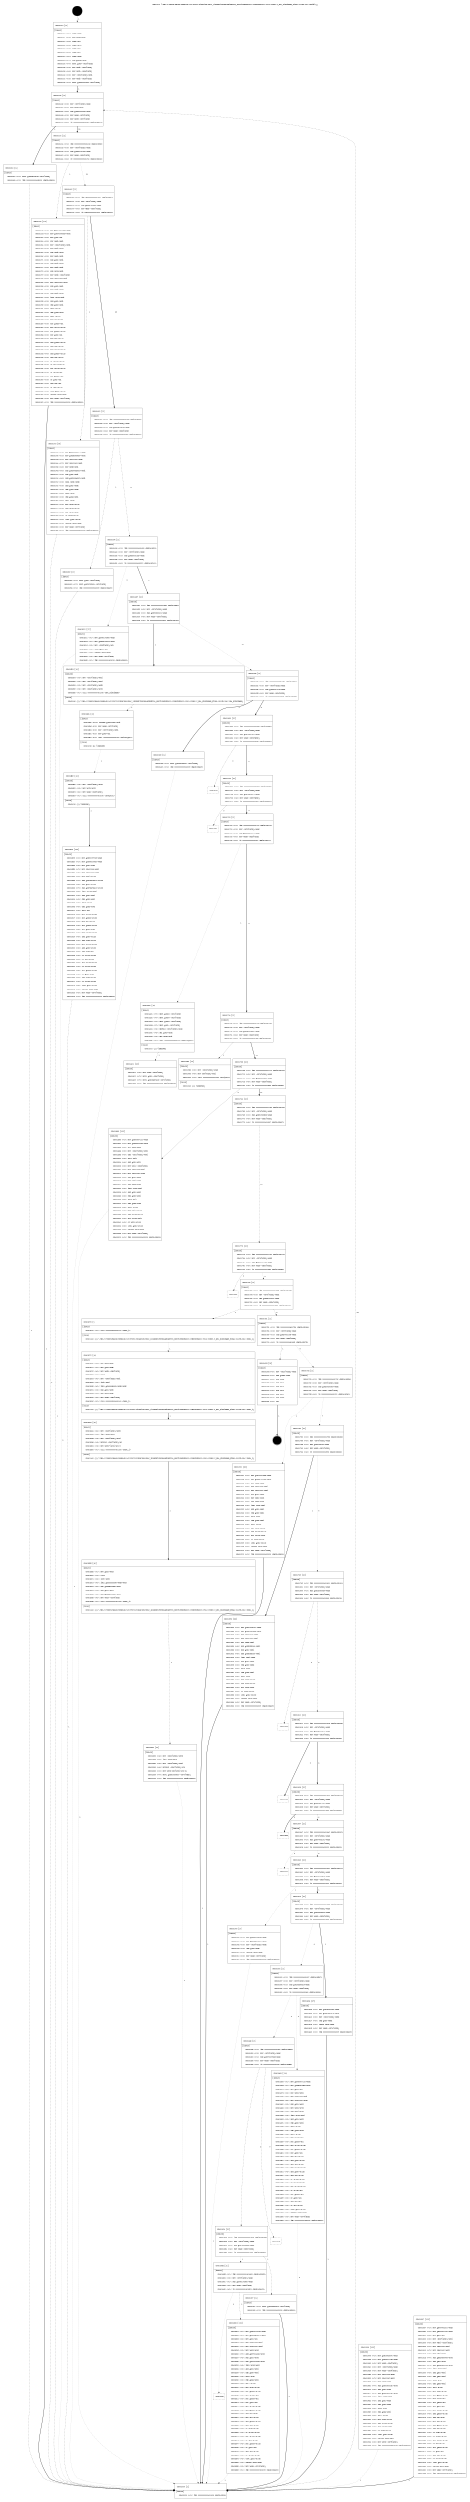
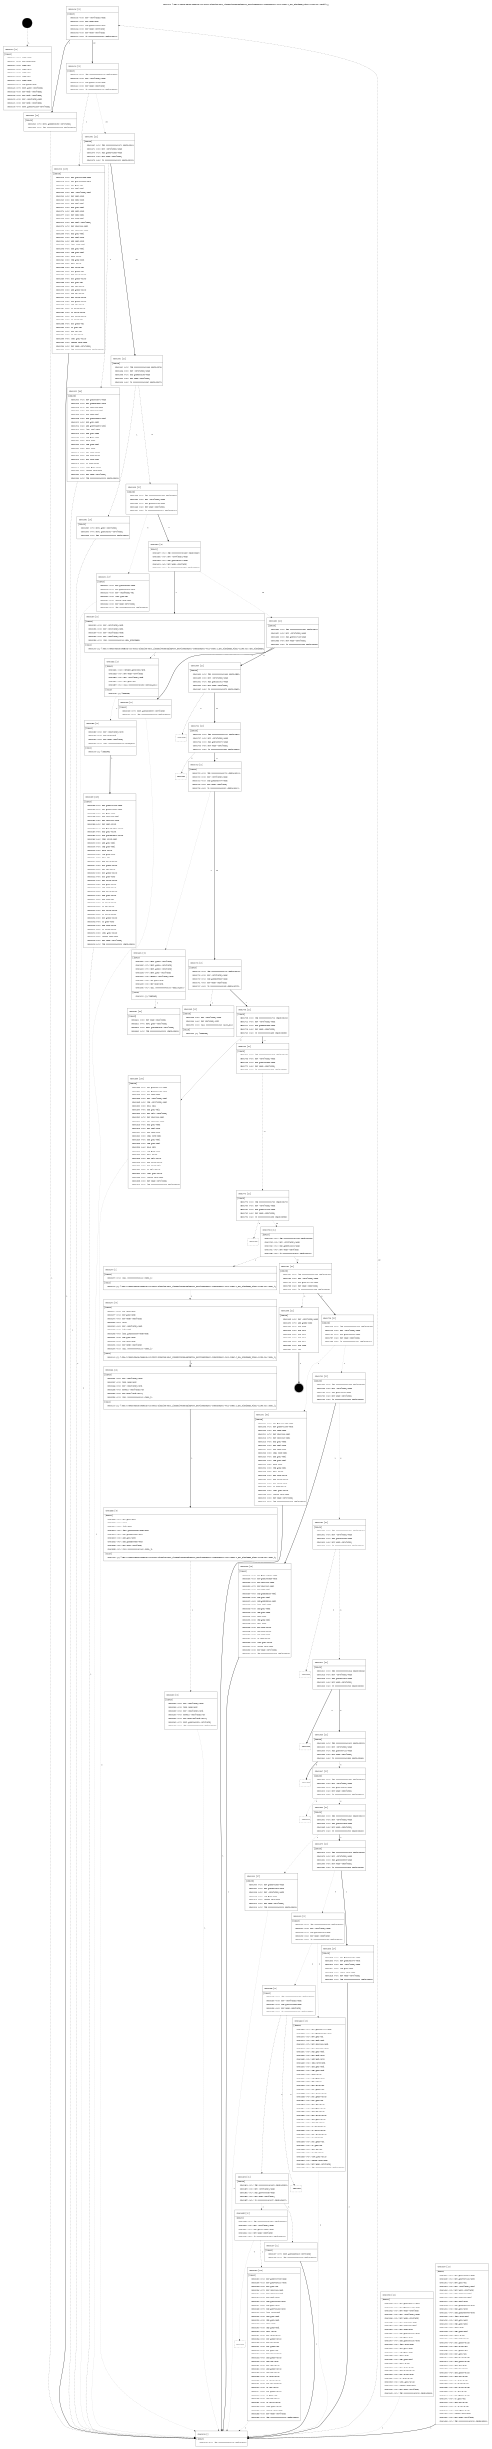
(77, 89) -> none
(304, 1356) -> (326, 1304)
